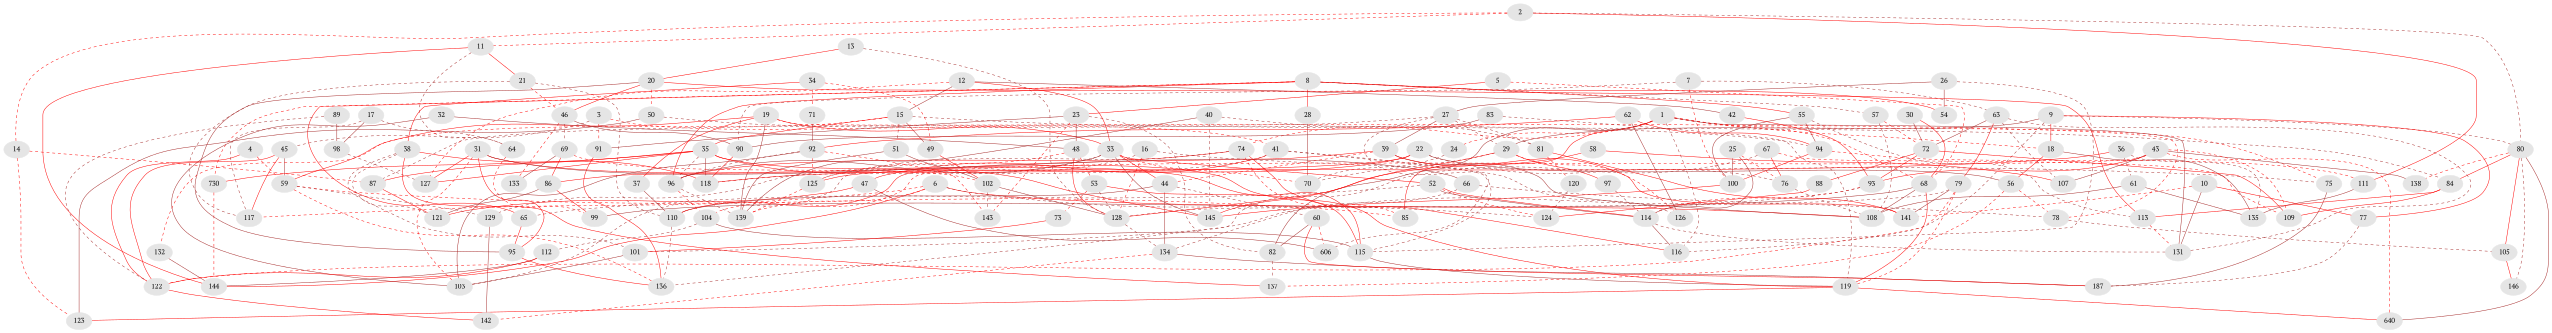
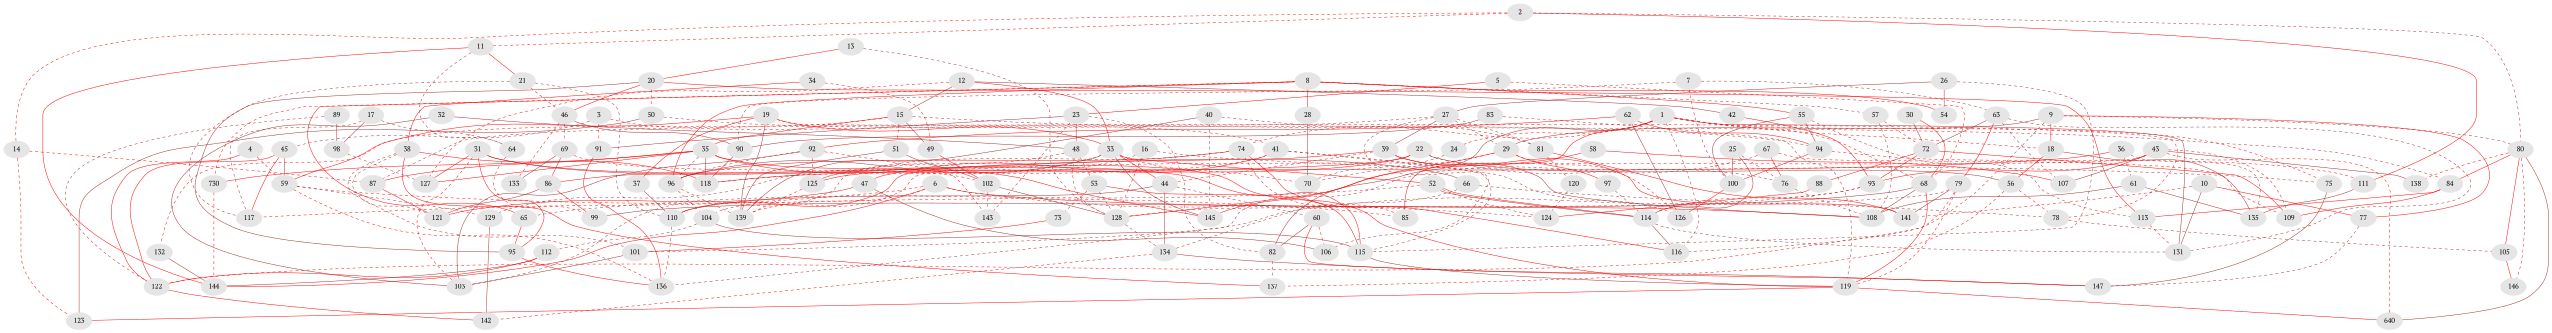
(812, 115) -> none
(1075, 188) -> (1075, 188)
(1546, 197) -> (1713, 197)
(1326, 252) -> (1326, 252)
(2098, 287) -> (2098, 287)
